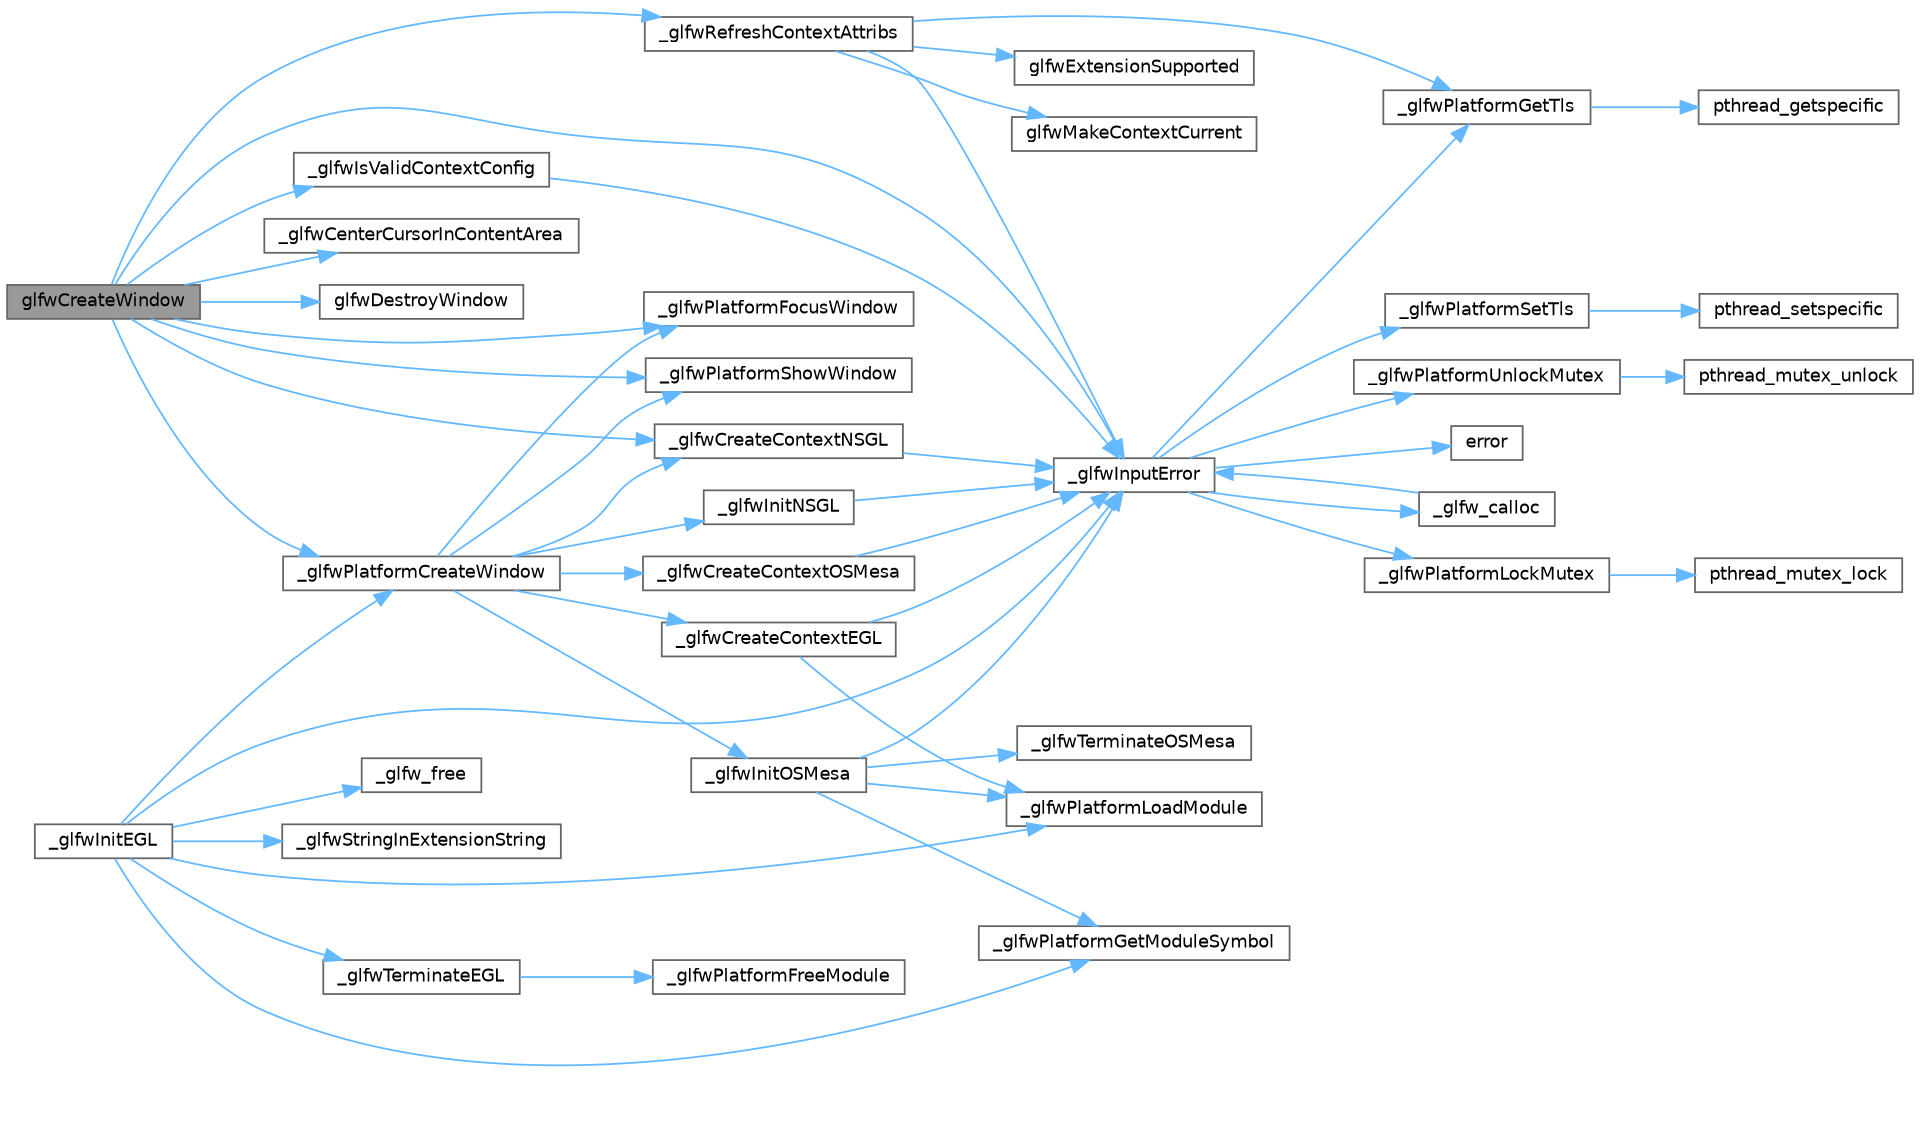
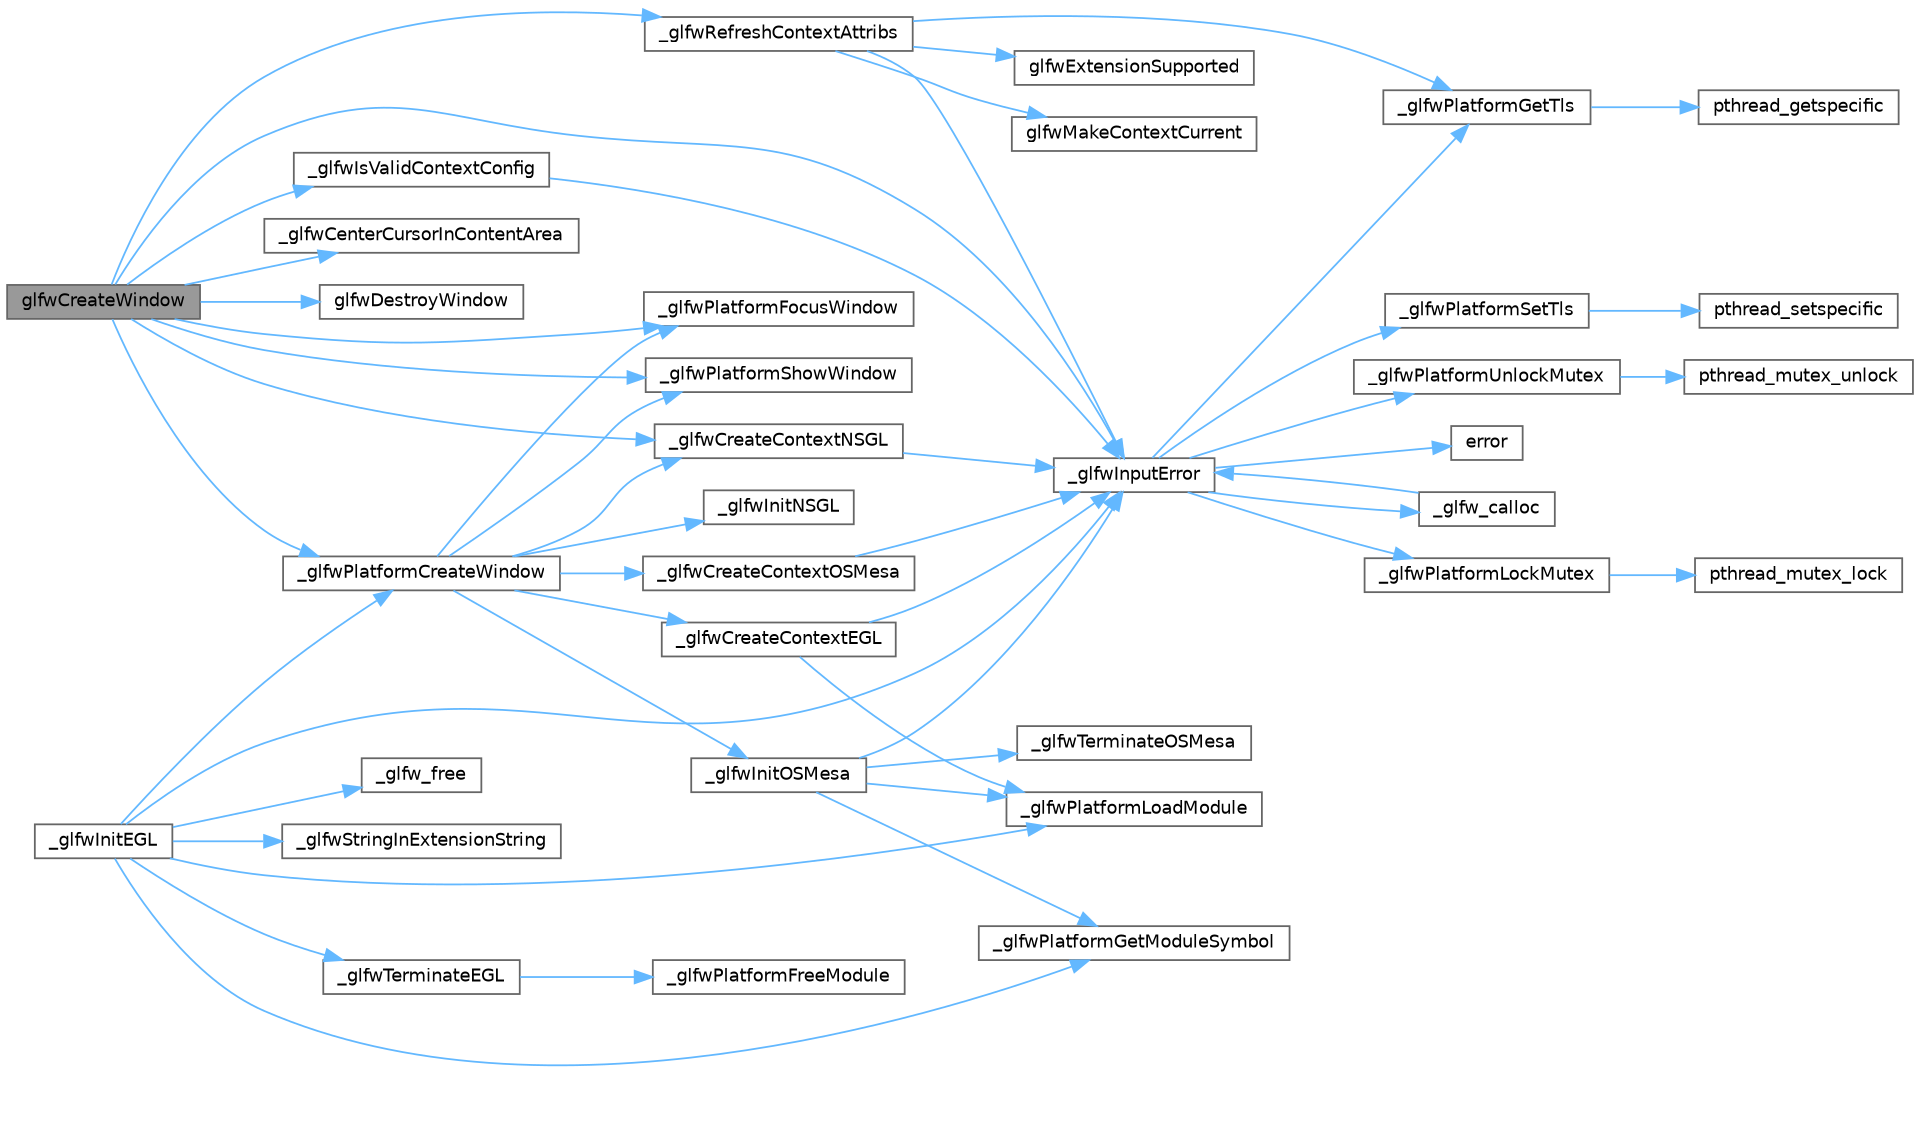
(945, 492) -> none
